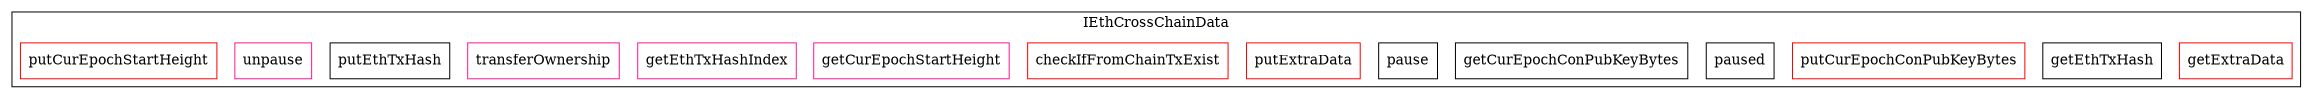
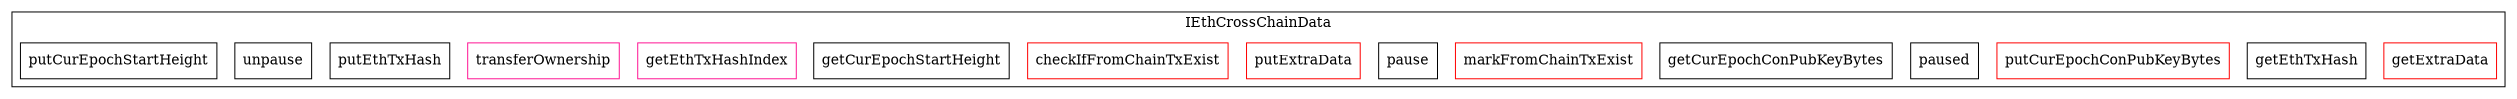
(119, 61) -> (119, 61)
(273, 61) -> (273, 61)
(911, 61) -> (911, 61)
none -> (1549, 61)
